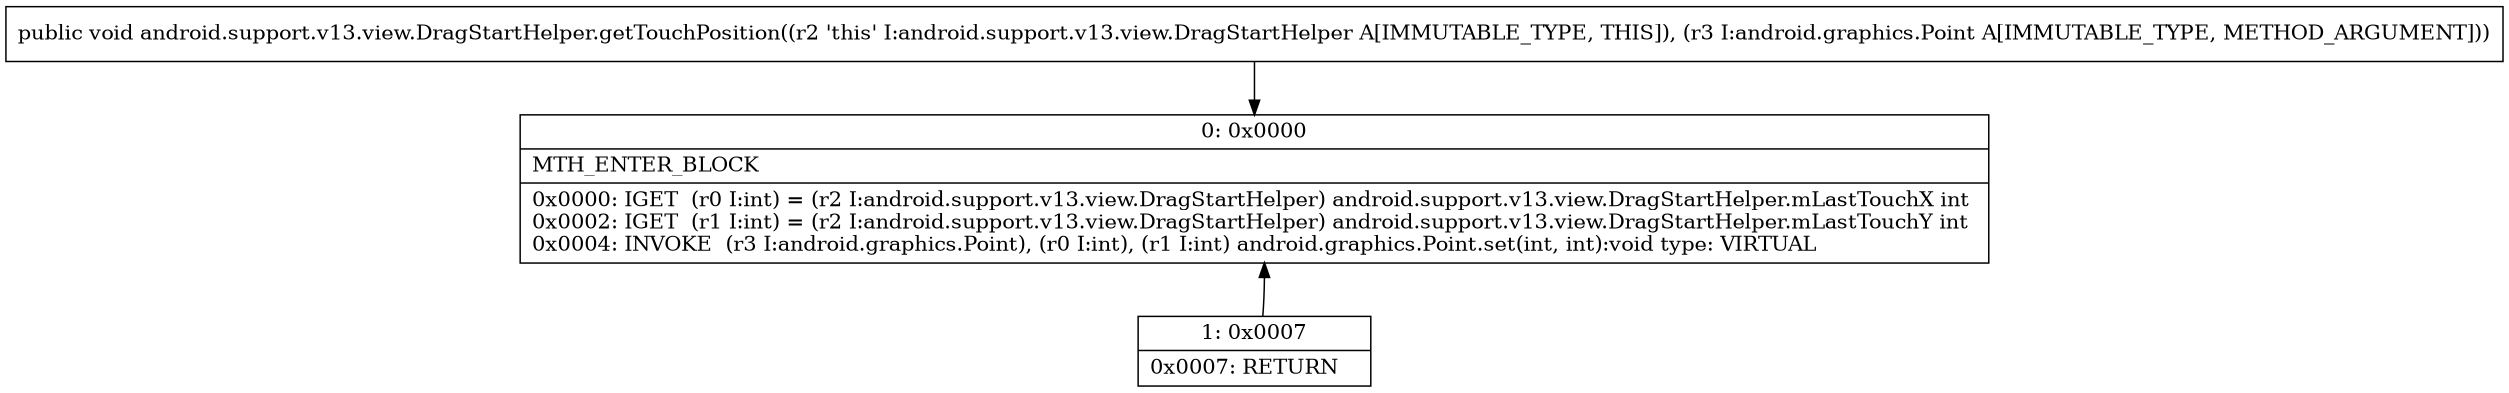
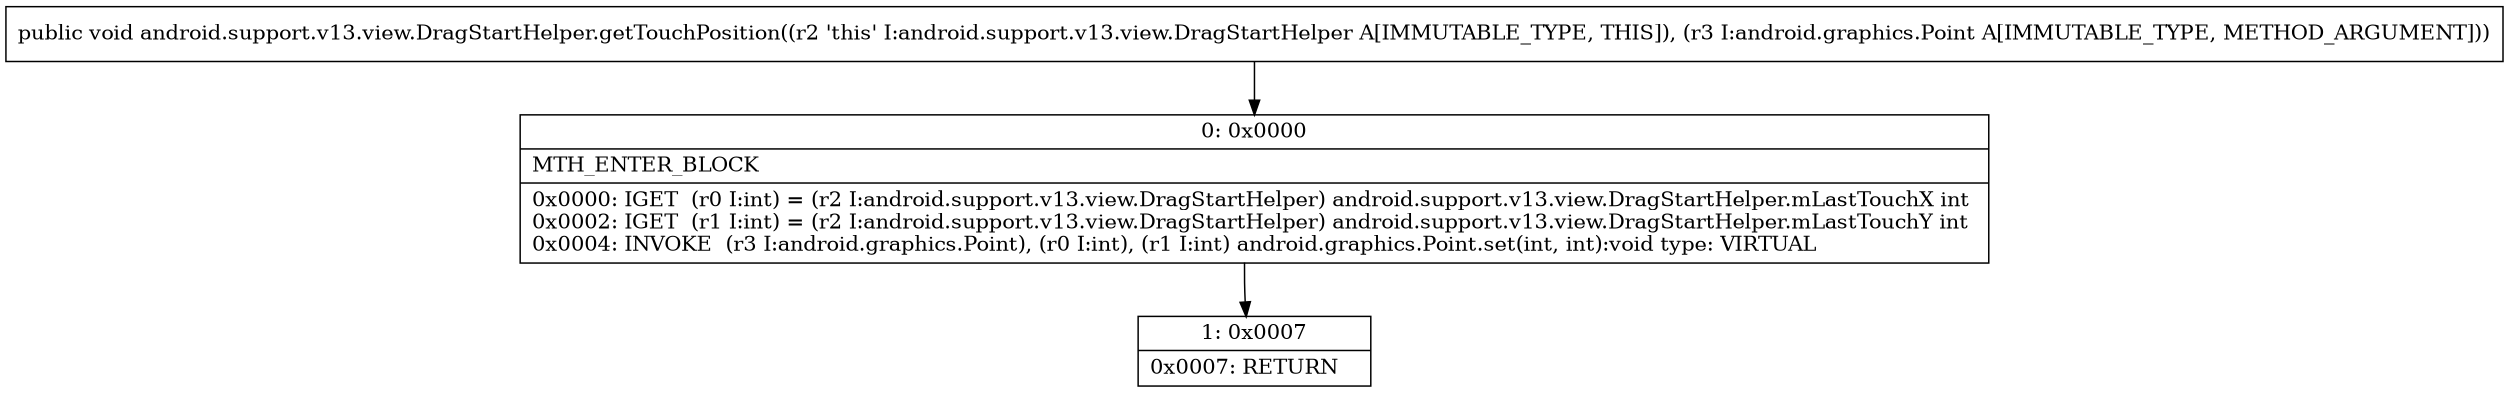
(1264, 297) -> (1245, 282)
